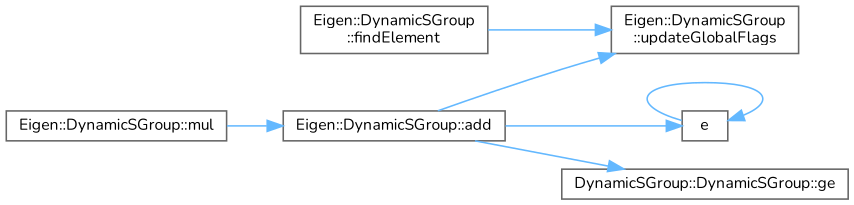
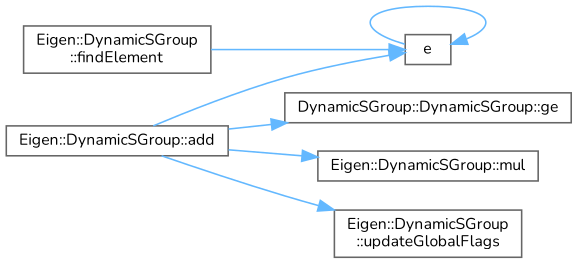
(542, 30) -> (300, 50)
(247, 126) -> (265, 153)
